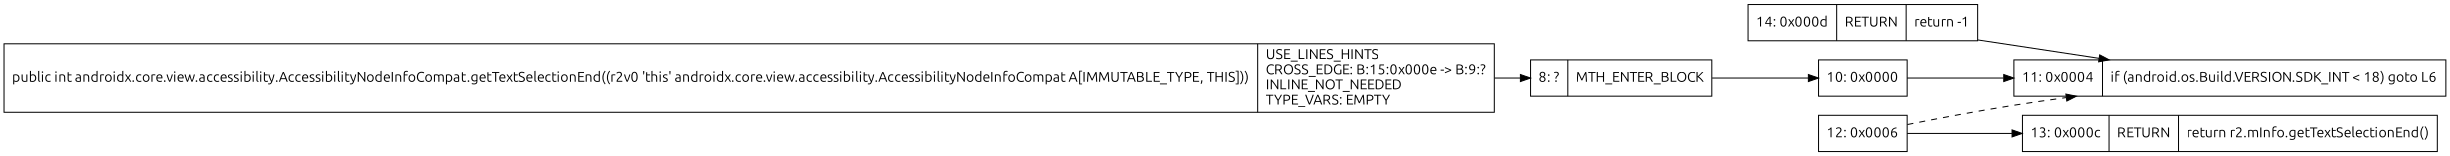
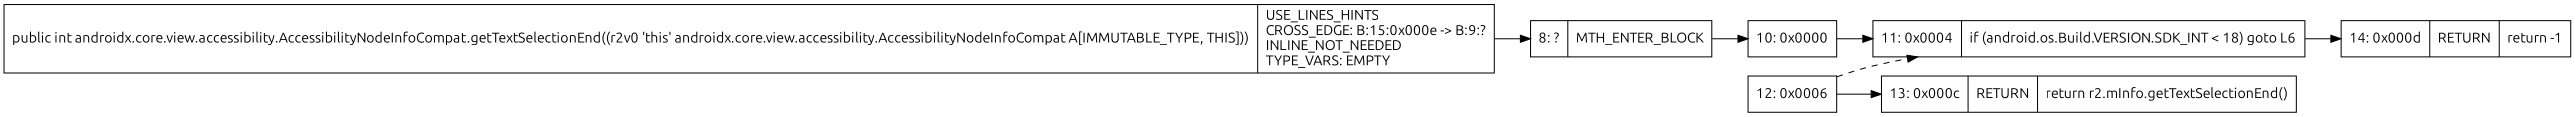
(2039, 49) -> (2318, 39)
